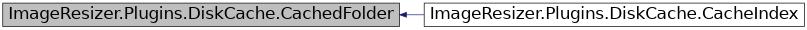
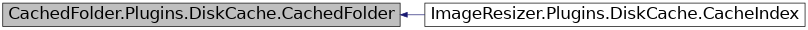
(201, 15) -> (201, 15)
